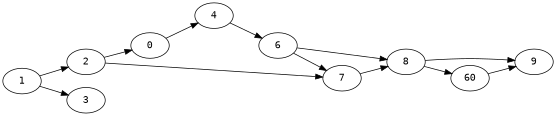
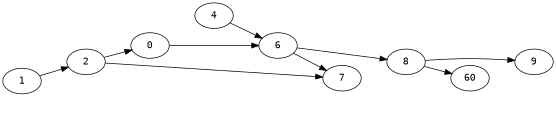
(179, 32) -> (211, 46)
(371, 71) -> none
(499, 71) -> none
(86, 100) -> none
